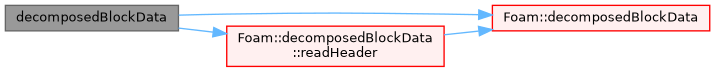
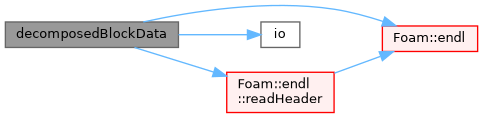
(601, 18) -> (430, 39)
none -> (280, 35)
(335, 46) -> (280, 92)
